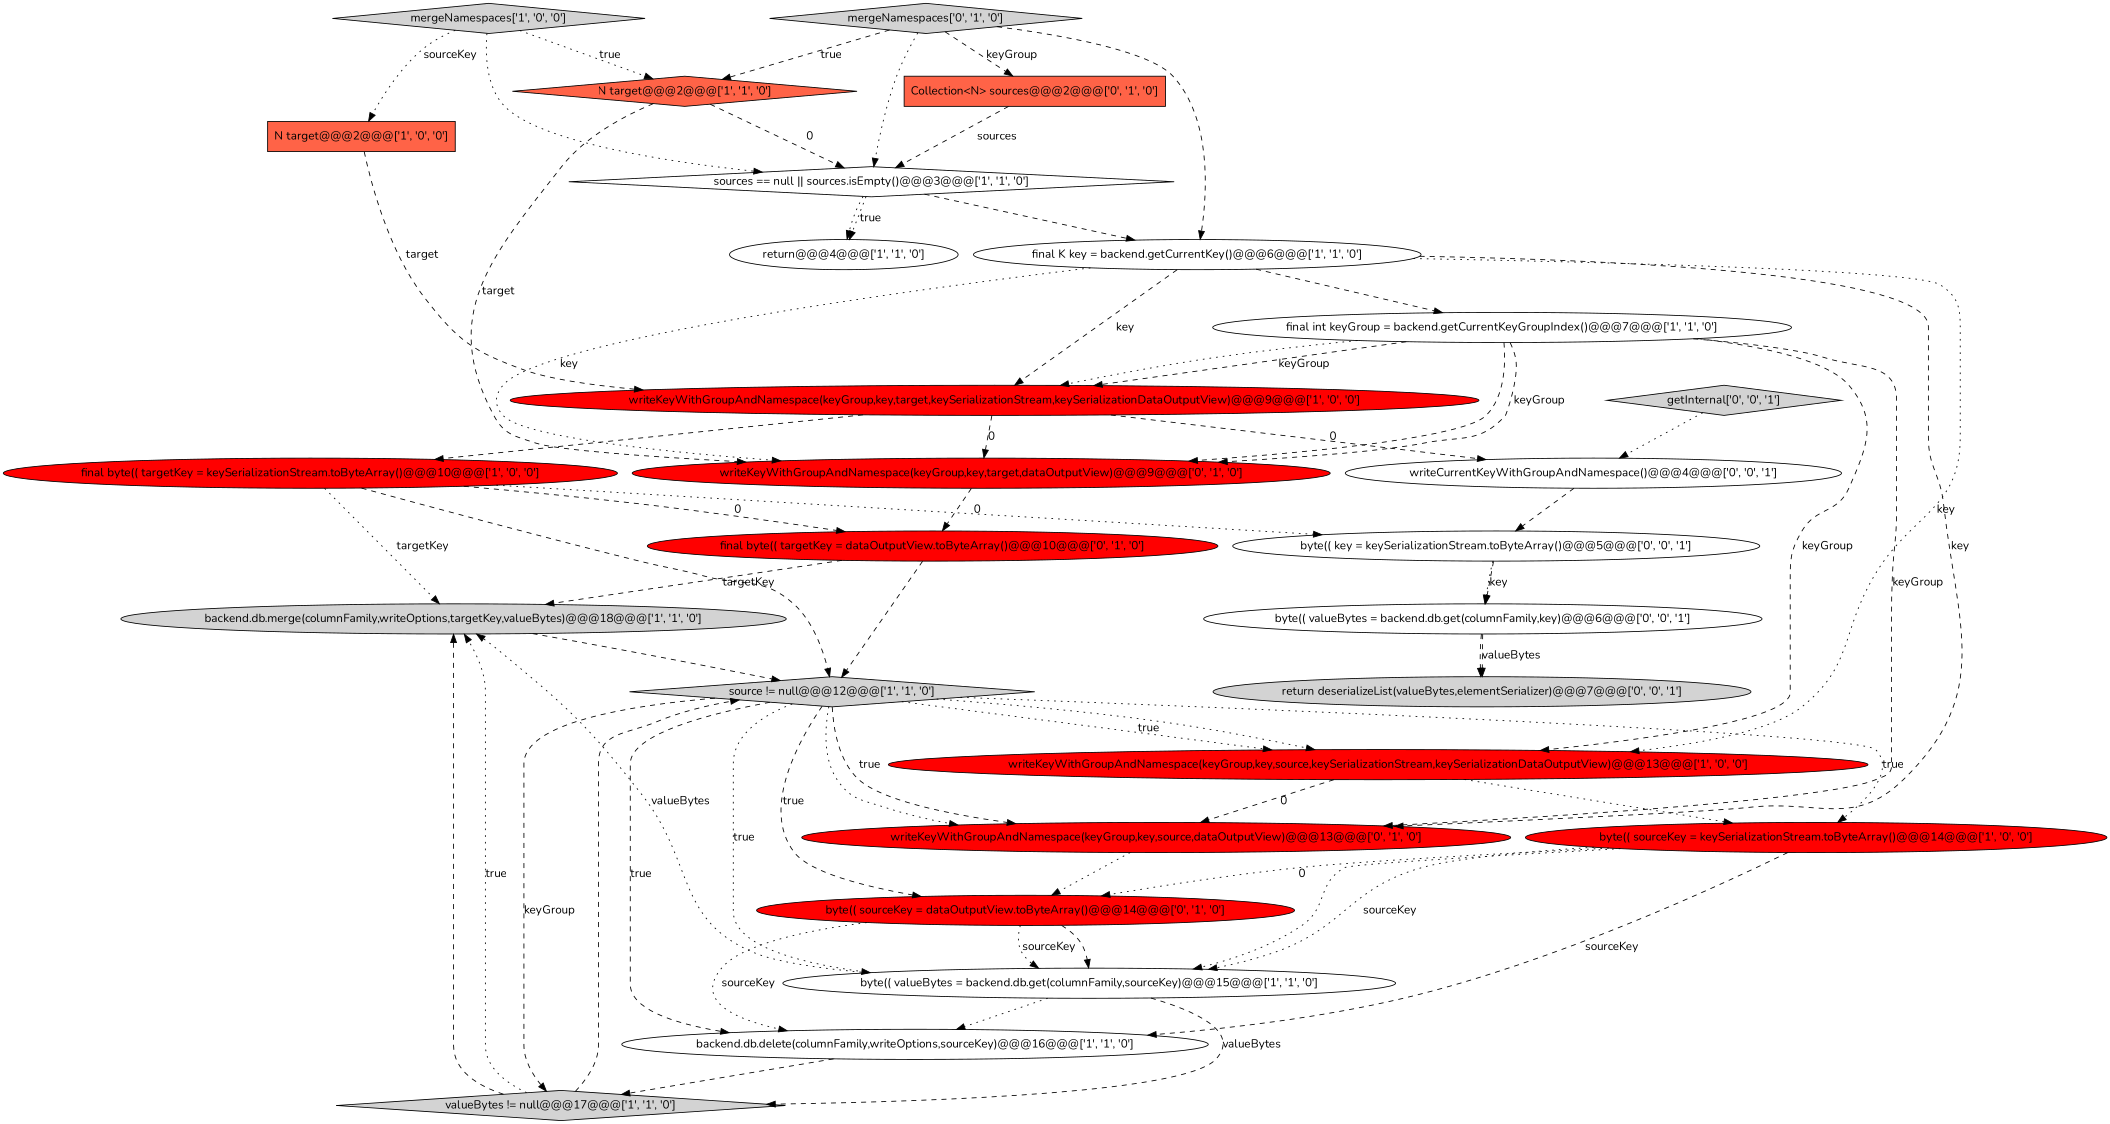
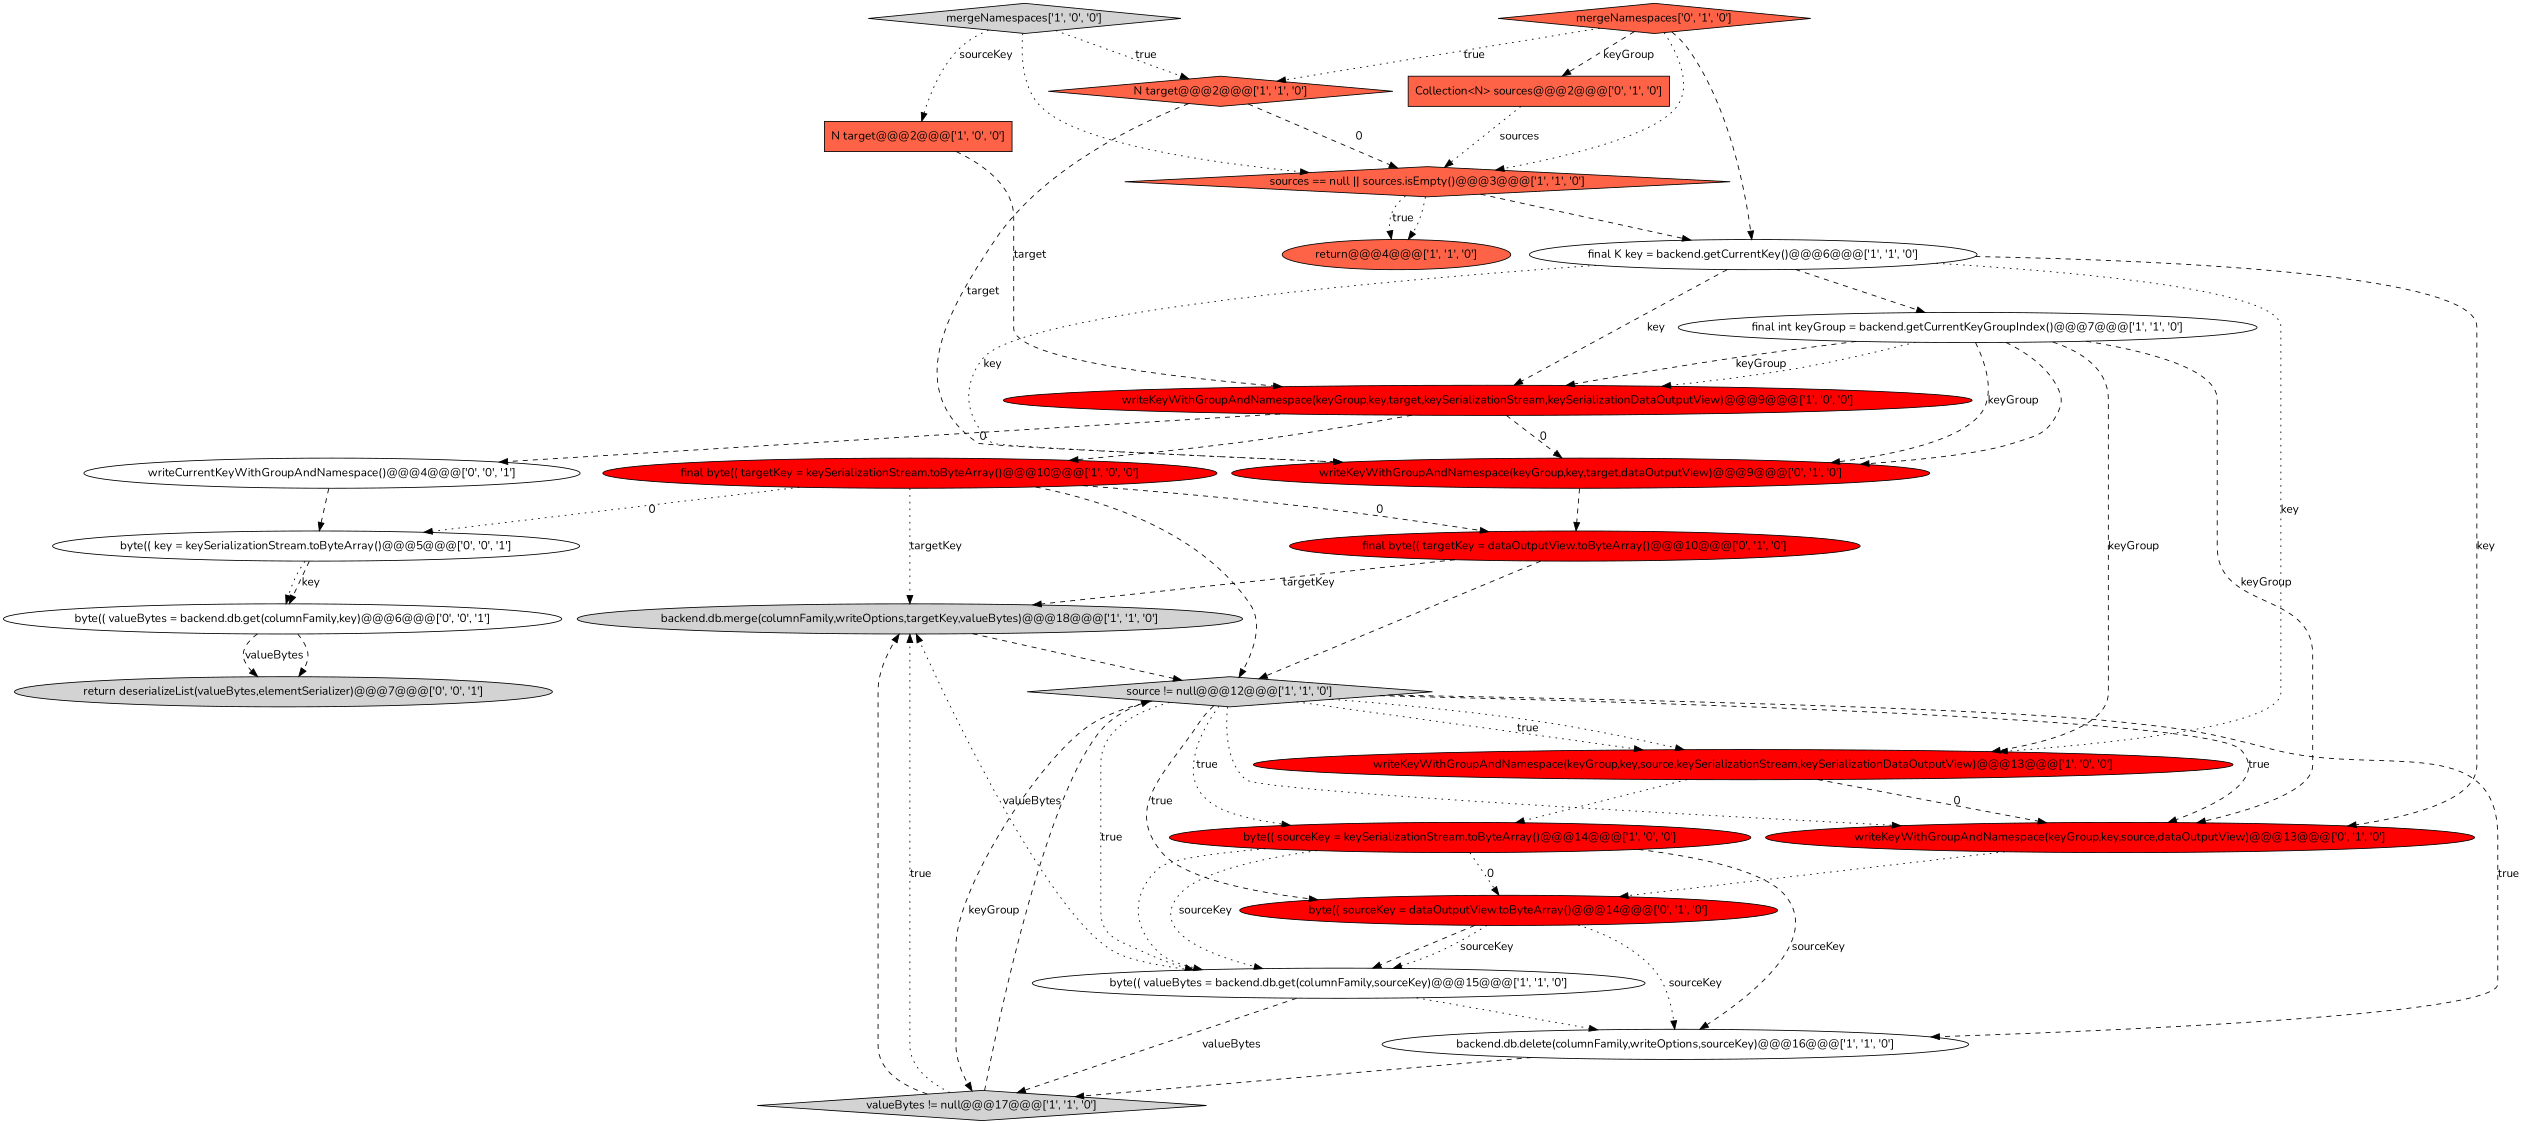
(926, 18) -> (1654, 18)
(810, 54) -> (1443, 54)
(956, 135) -> (1486, 134)
(872, 182) -> (1427, 182)
(844, 255) -> (1396, 255)
(1724, 400) -> none
